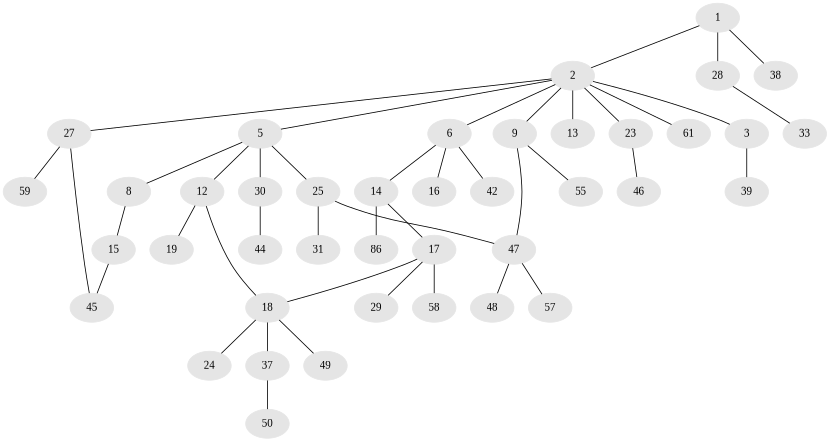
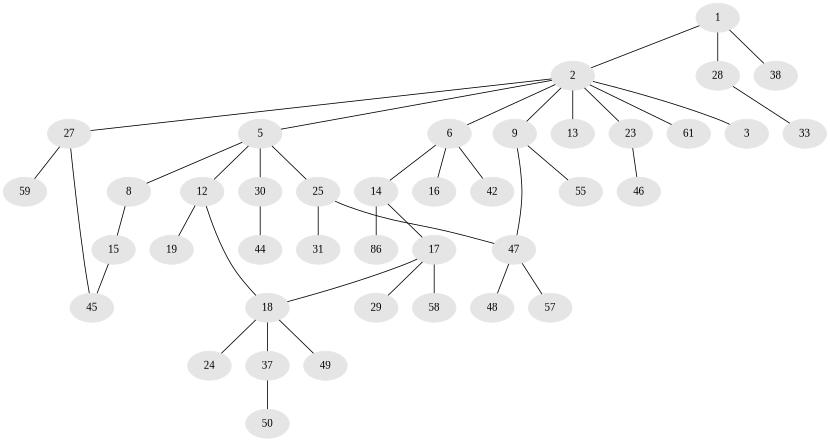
(747, 192) -> none
